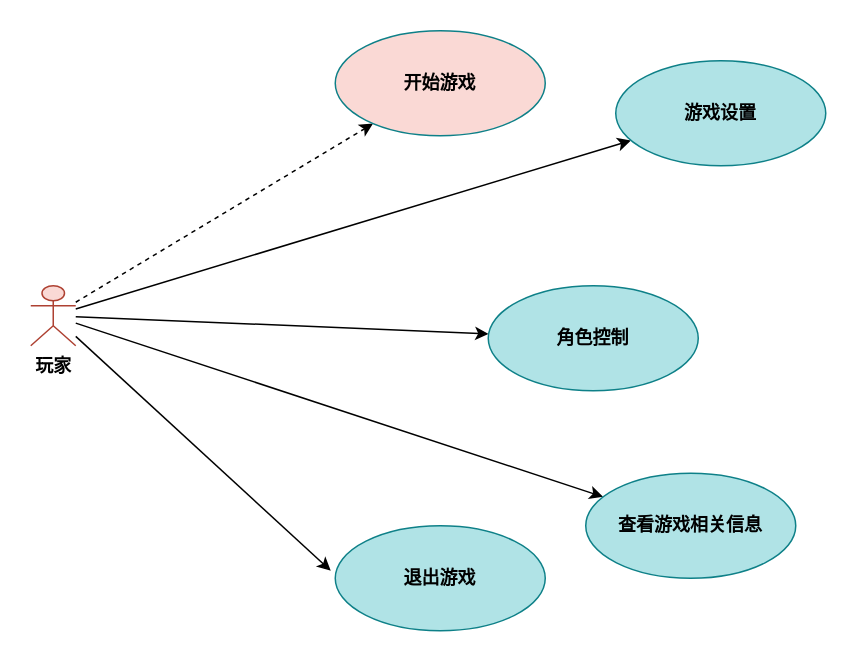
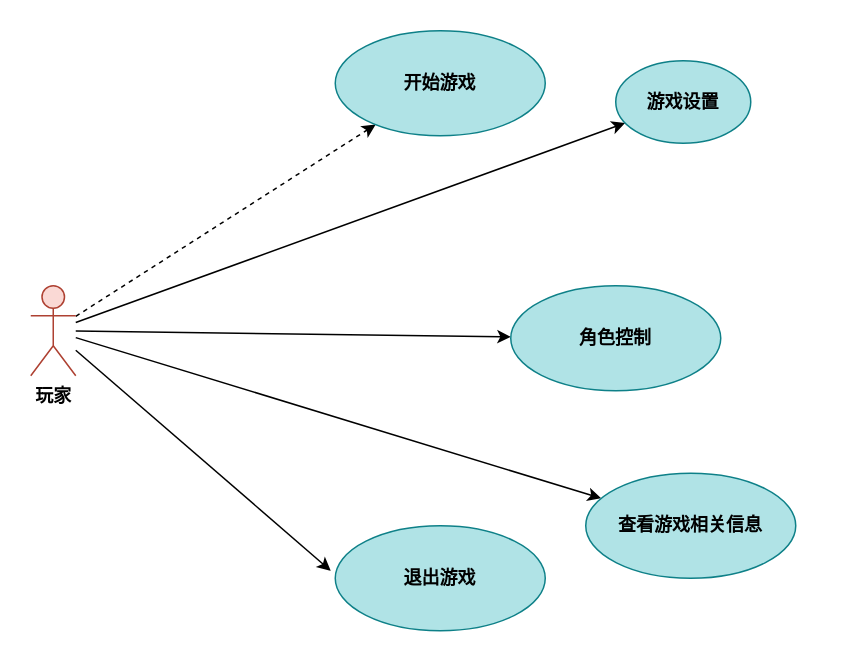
(440, 83) -> (440, 83)
(721, 113) -> (683, 102)
(53, 316) -> (53, 331)
(593, 338) -> (616, 338)
